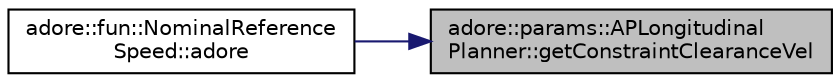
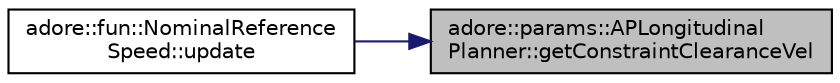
(181, 41) -> (181, 41)
